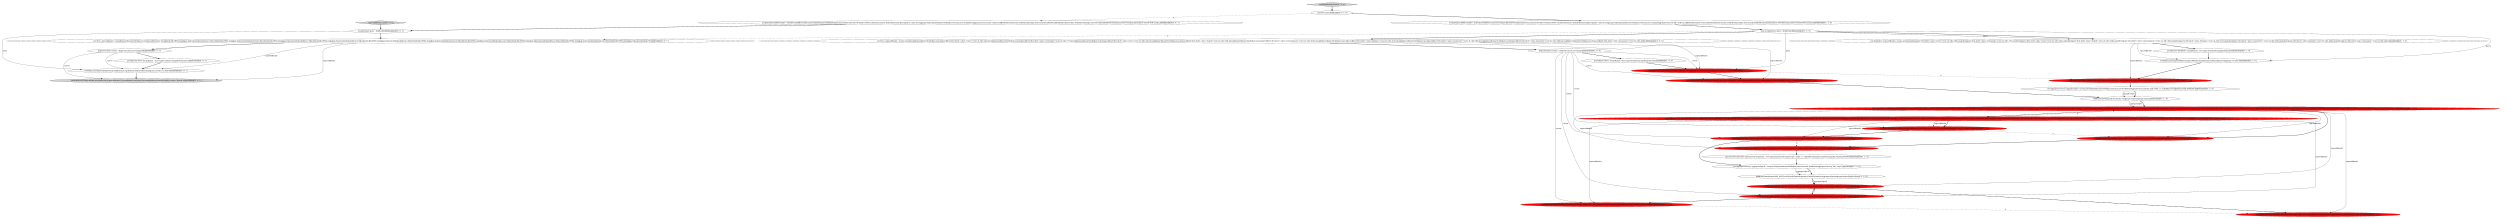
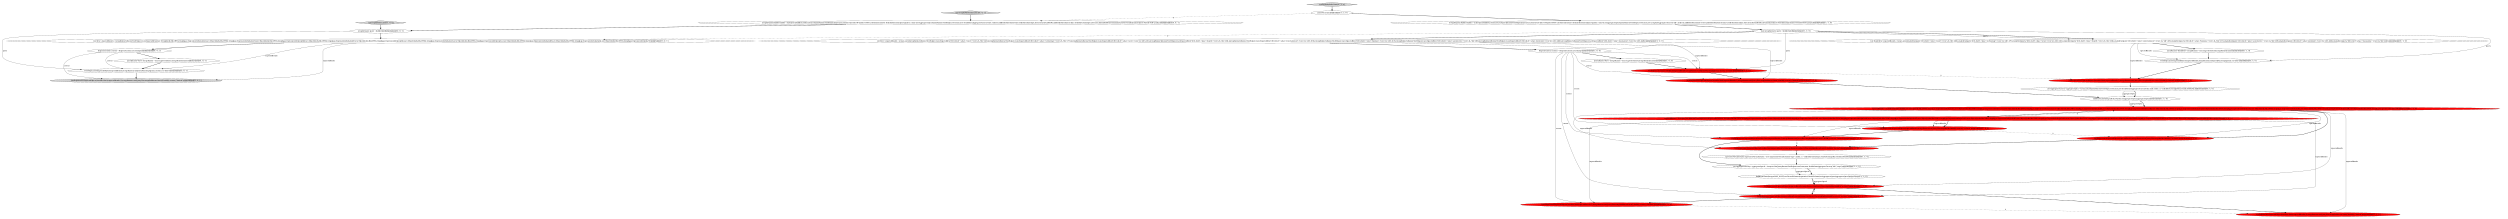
none -> (971, 13)
